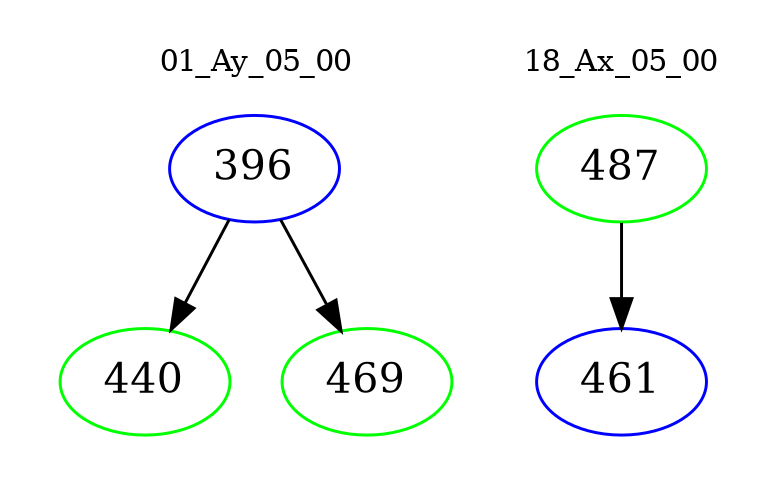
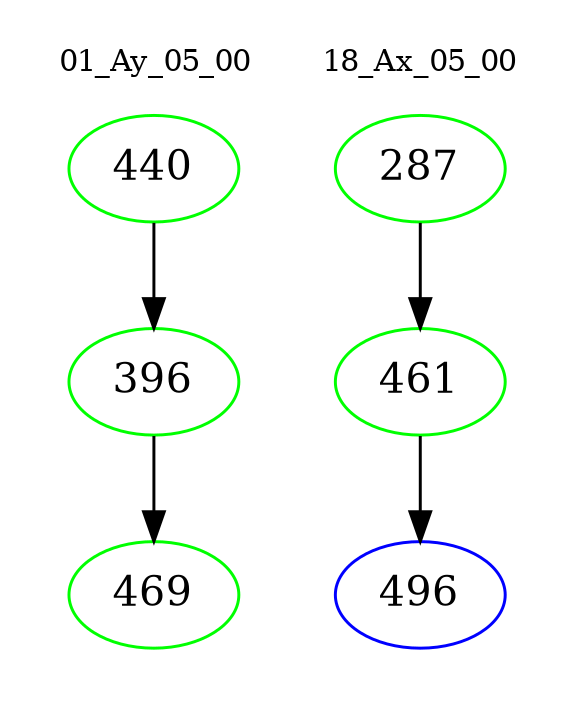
(255, 169) -> (154, 382)
(622, 169) -> (420, 169)
(207, 261) -> (154, 261)
(622, 382) -> (420, 382)
none -> (420, 595)
